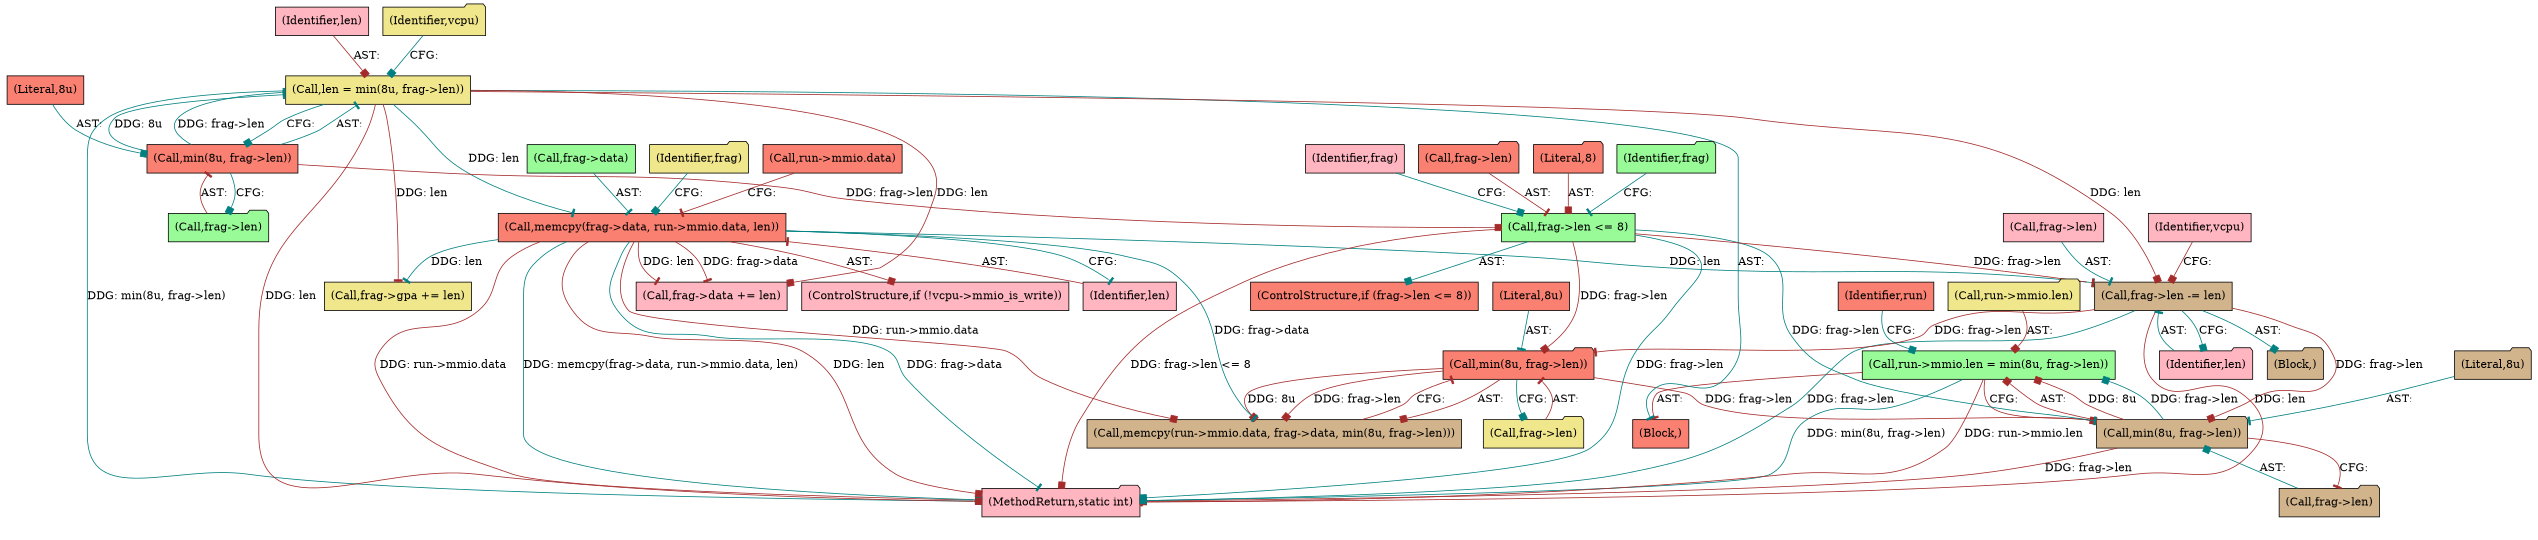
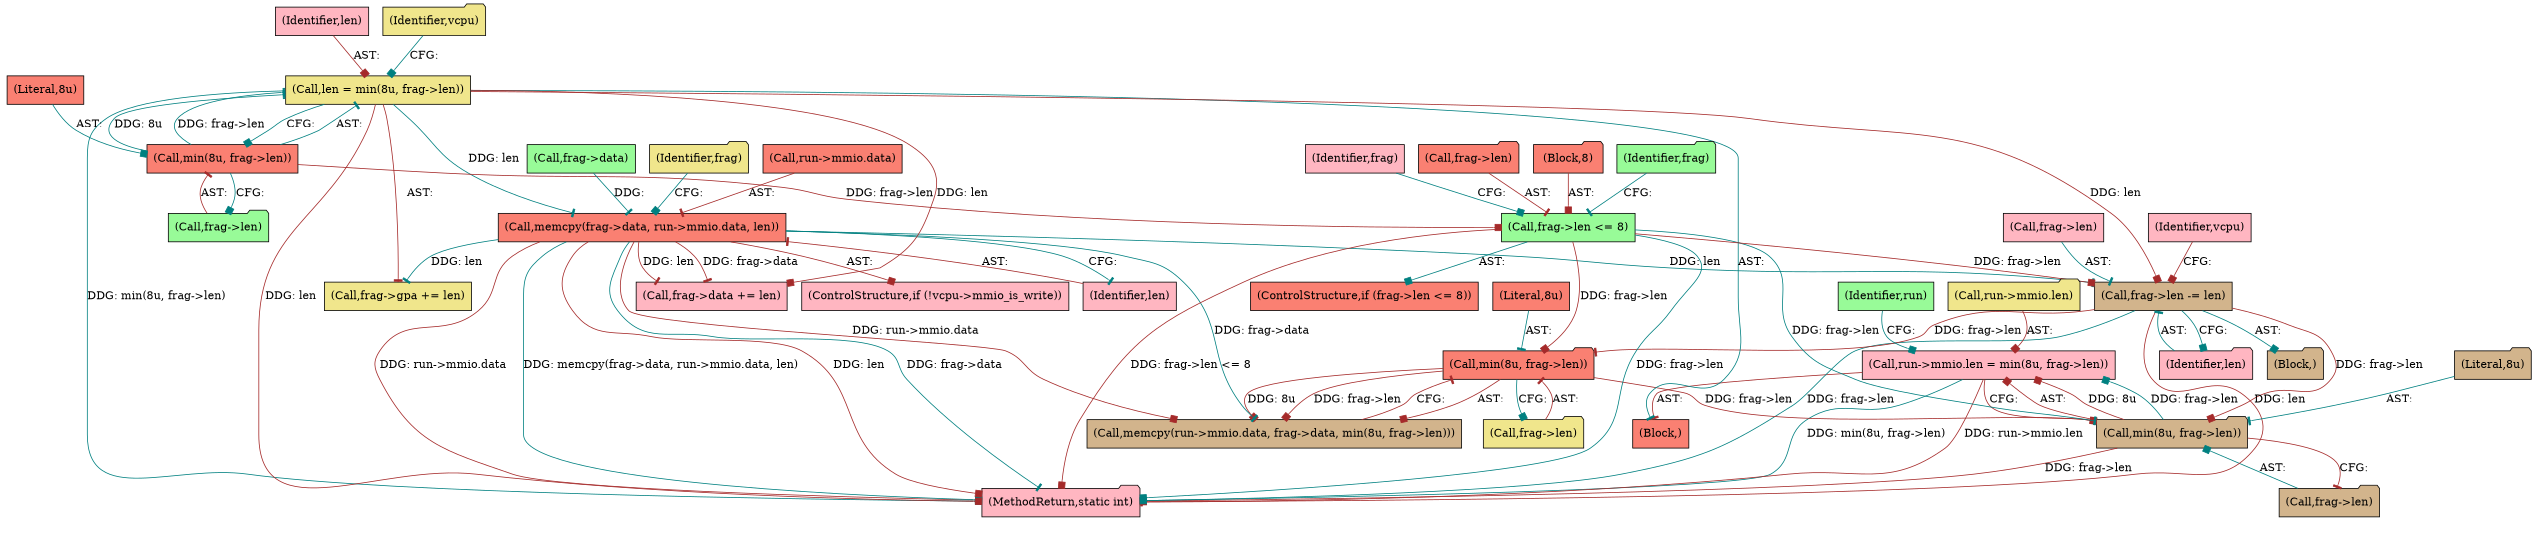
(1568, 159) -> (1568, 159)
(422, 193) -> (422, 193)
(631, 193) -> (631, 193)
(764, 193) -> (764, 193)
(1861, 255) -> (1861, 255)
(1886, 296) -> (1886, 296)
(1989, 365) -> (1989, 365)
